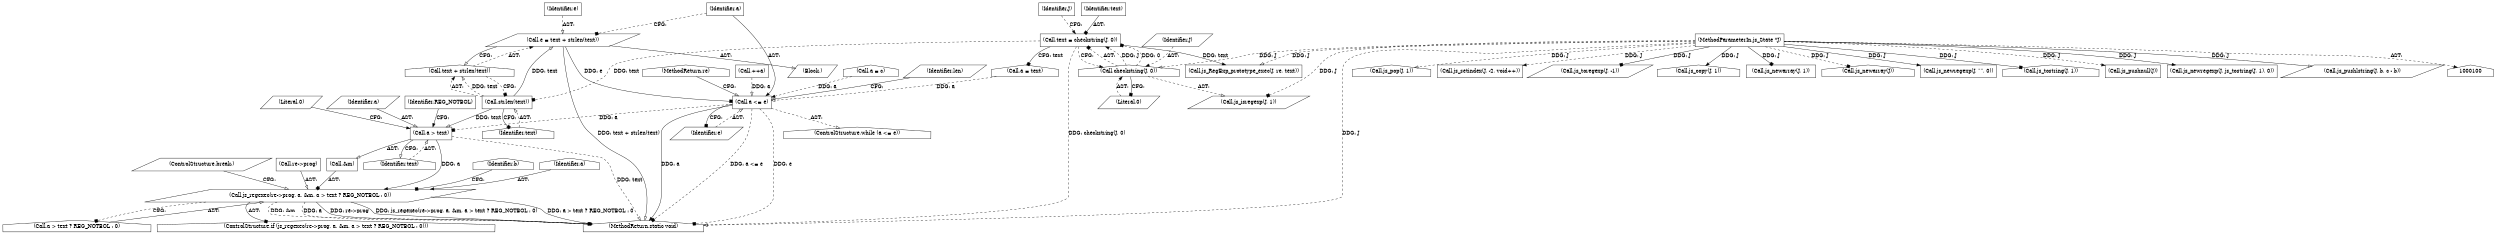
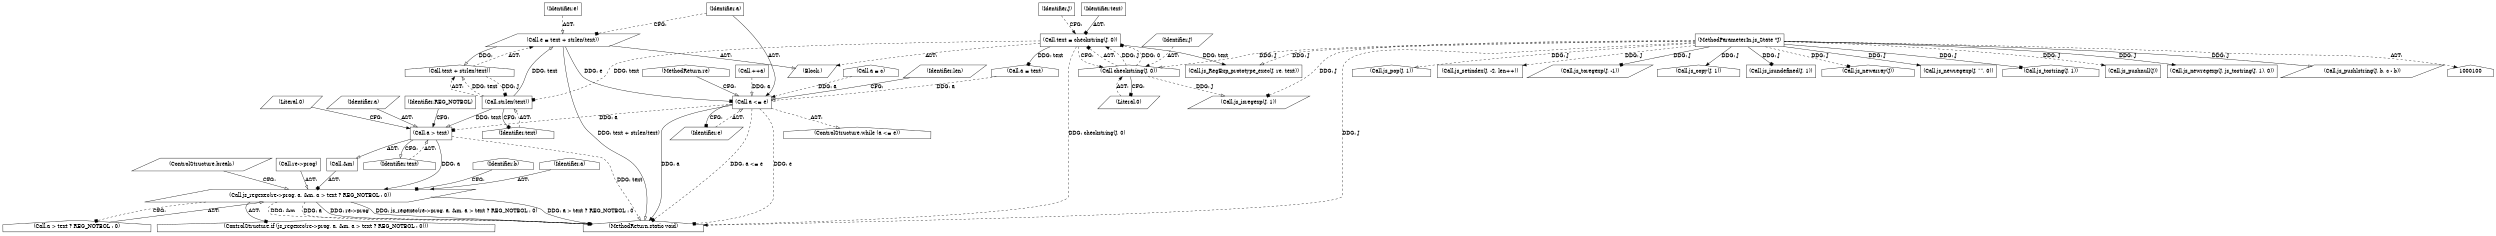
none -> (940, 52)
(487, 56) -> (487, 56)
(1051, 56) -> (1051, 56)
(1480, 71) -> (1480, 71)
(1781, 71) -> (1781, 71)
(510, 87) -> (510, 87)
(1205, 87) -> (1205, 87)
(964, 214) -> (964, 214)
